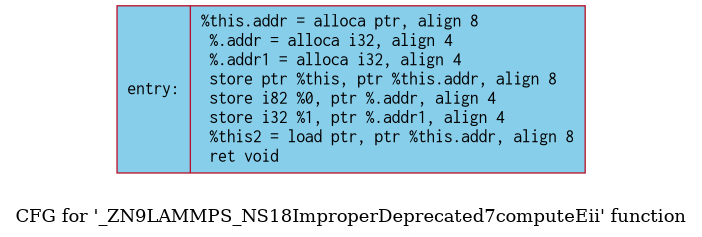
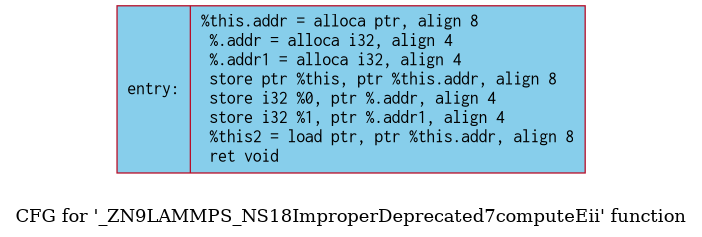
(349, 98) -> (349, 98)
